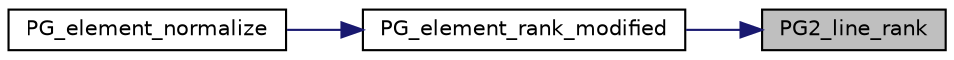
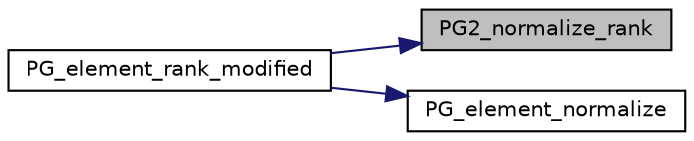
(314, 30) -> (359, 91)
(854, 30) -> (546, 30)
